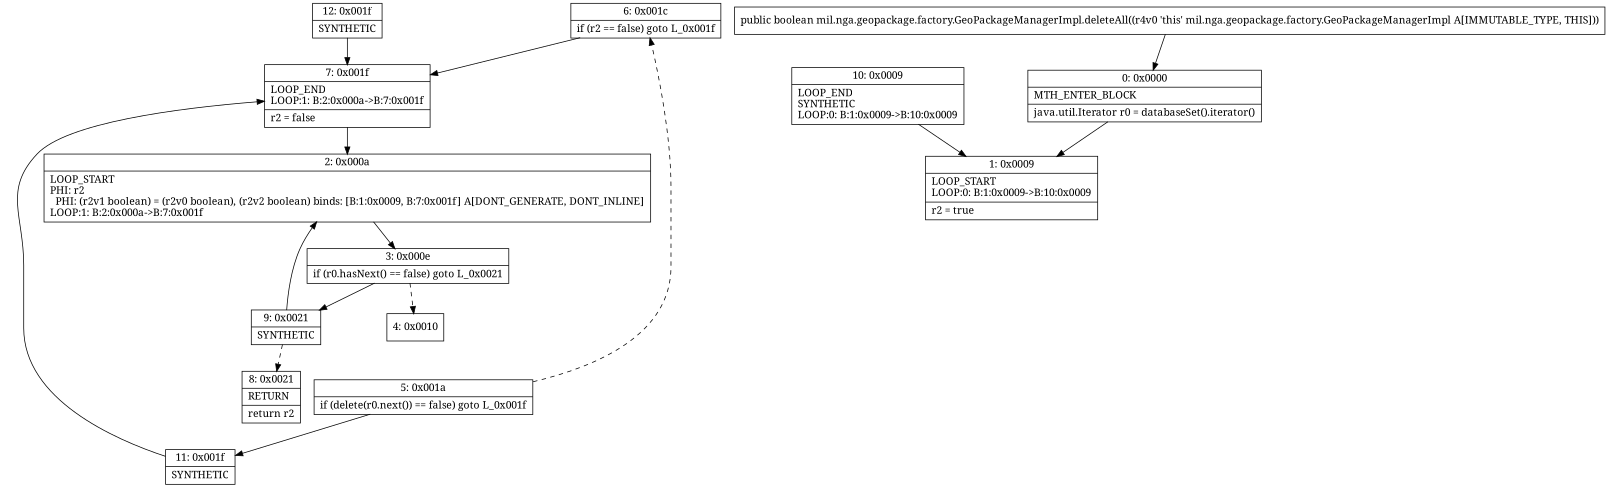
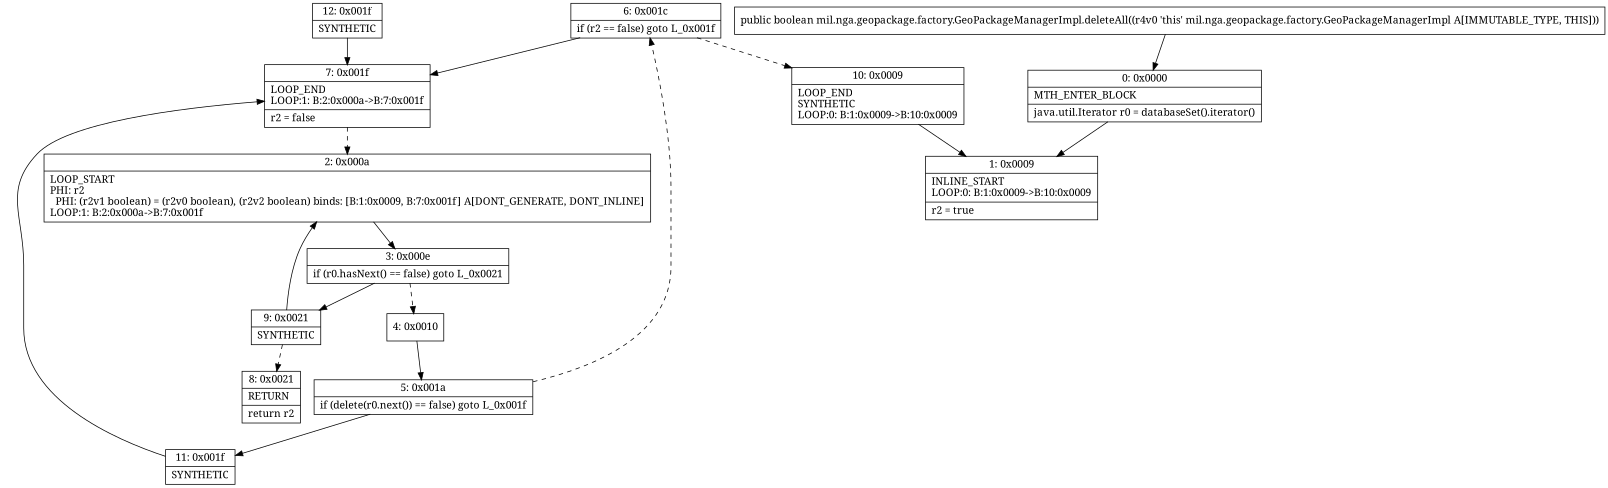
none -> (741, 52)
(347, 137) -> (347, 137)
(964, 182) -> (968, 182)
none -> (419, 357)
